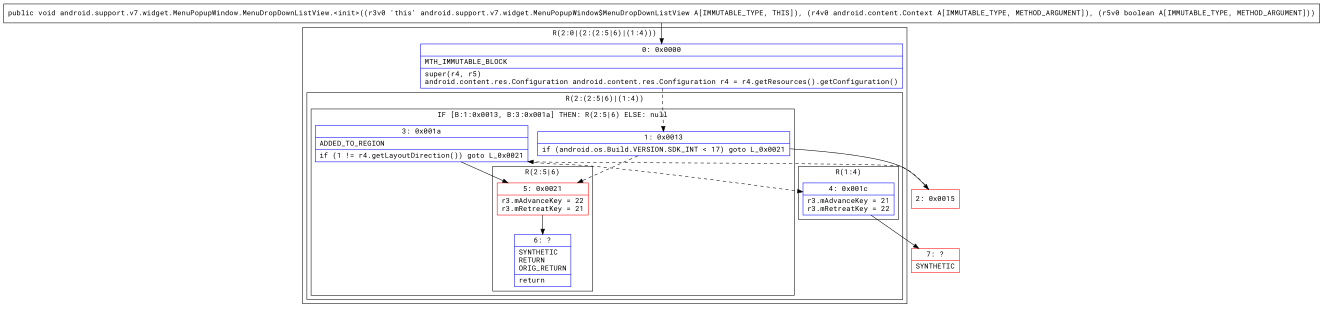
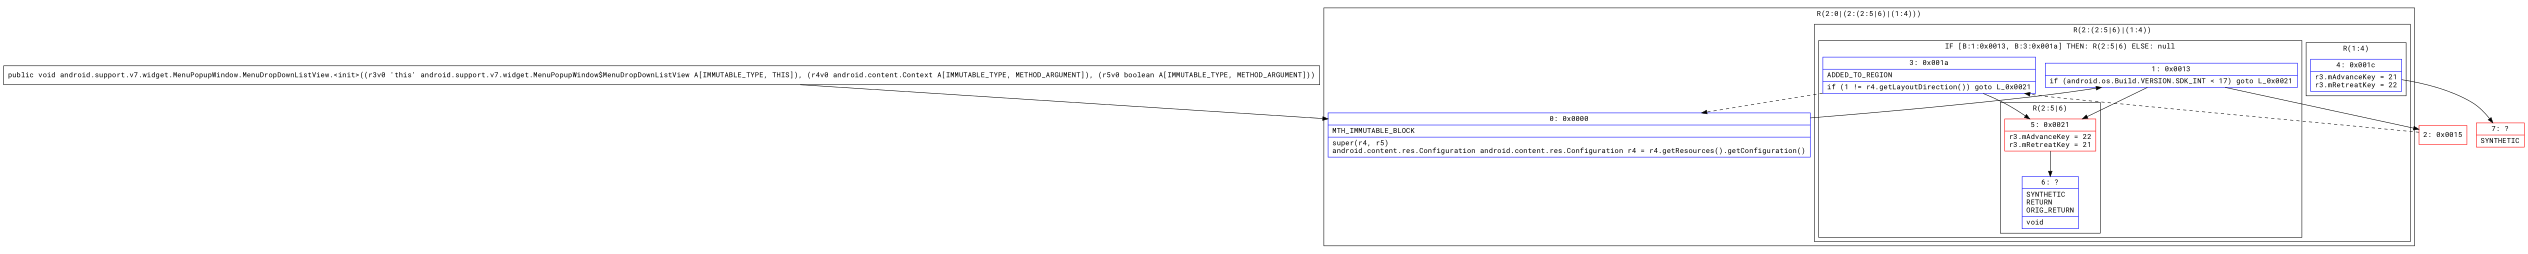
(663, 105) -> (1953, 105)
(605, 171) -> (2120, 101)
(663, 174) -> (1765, 103)
(532, 280) -> (2035, 222)
